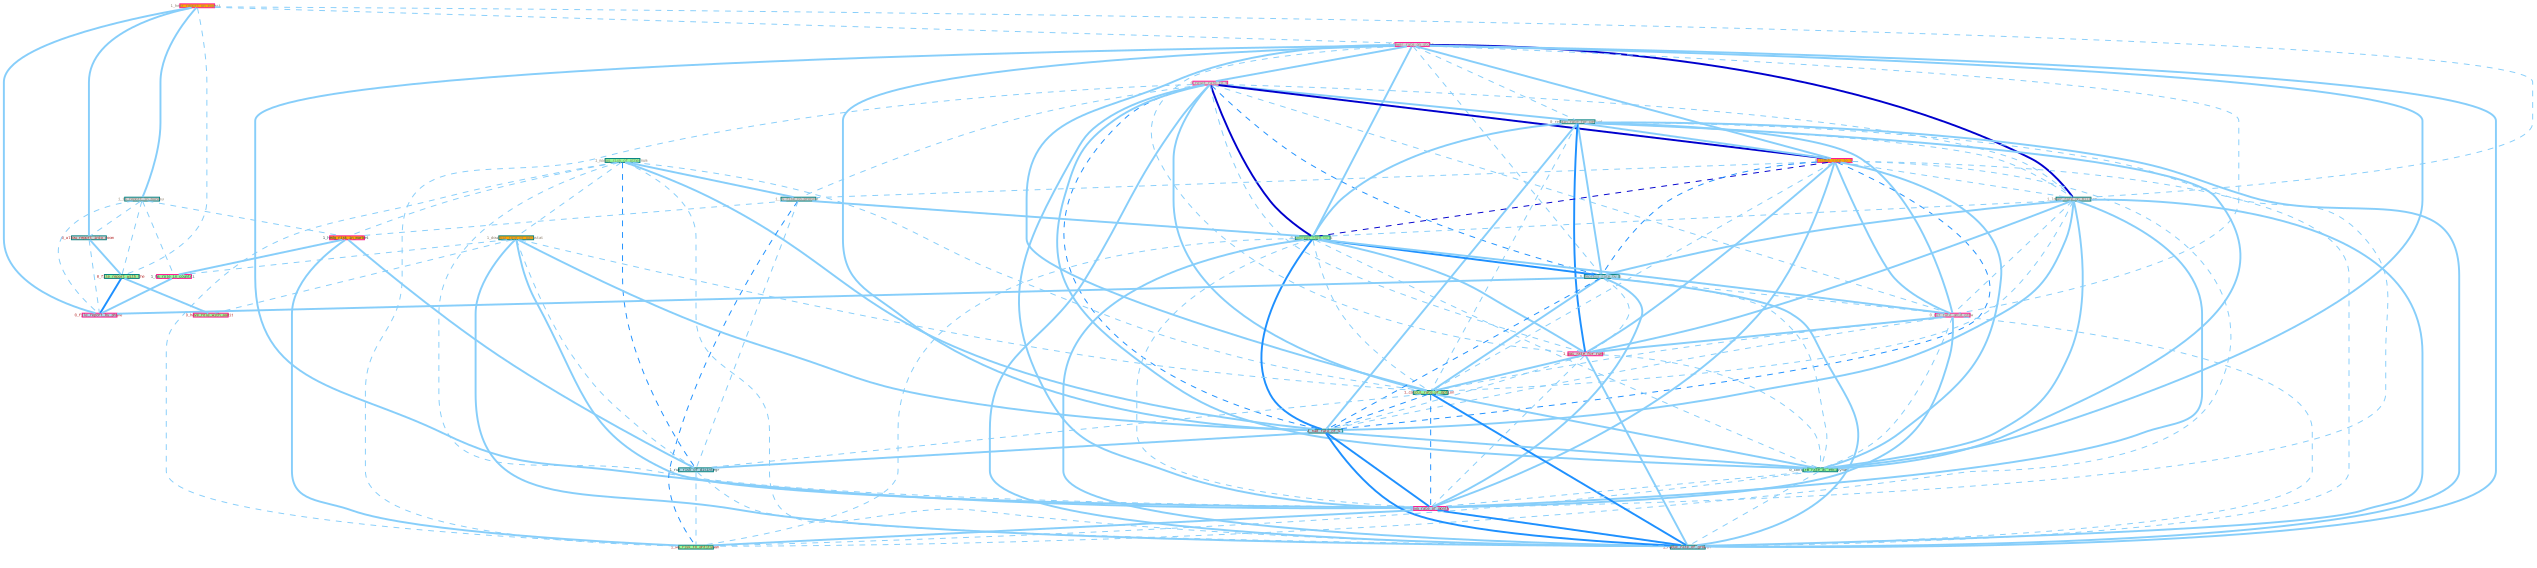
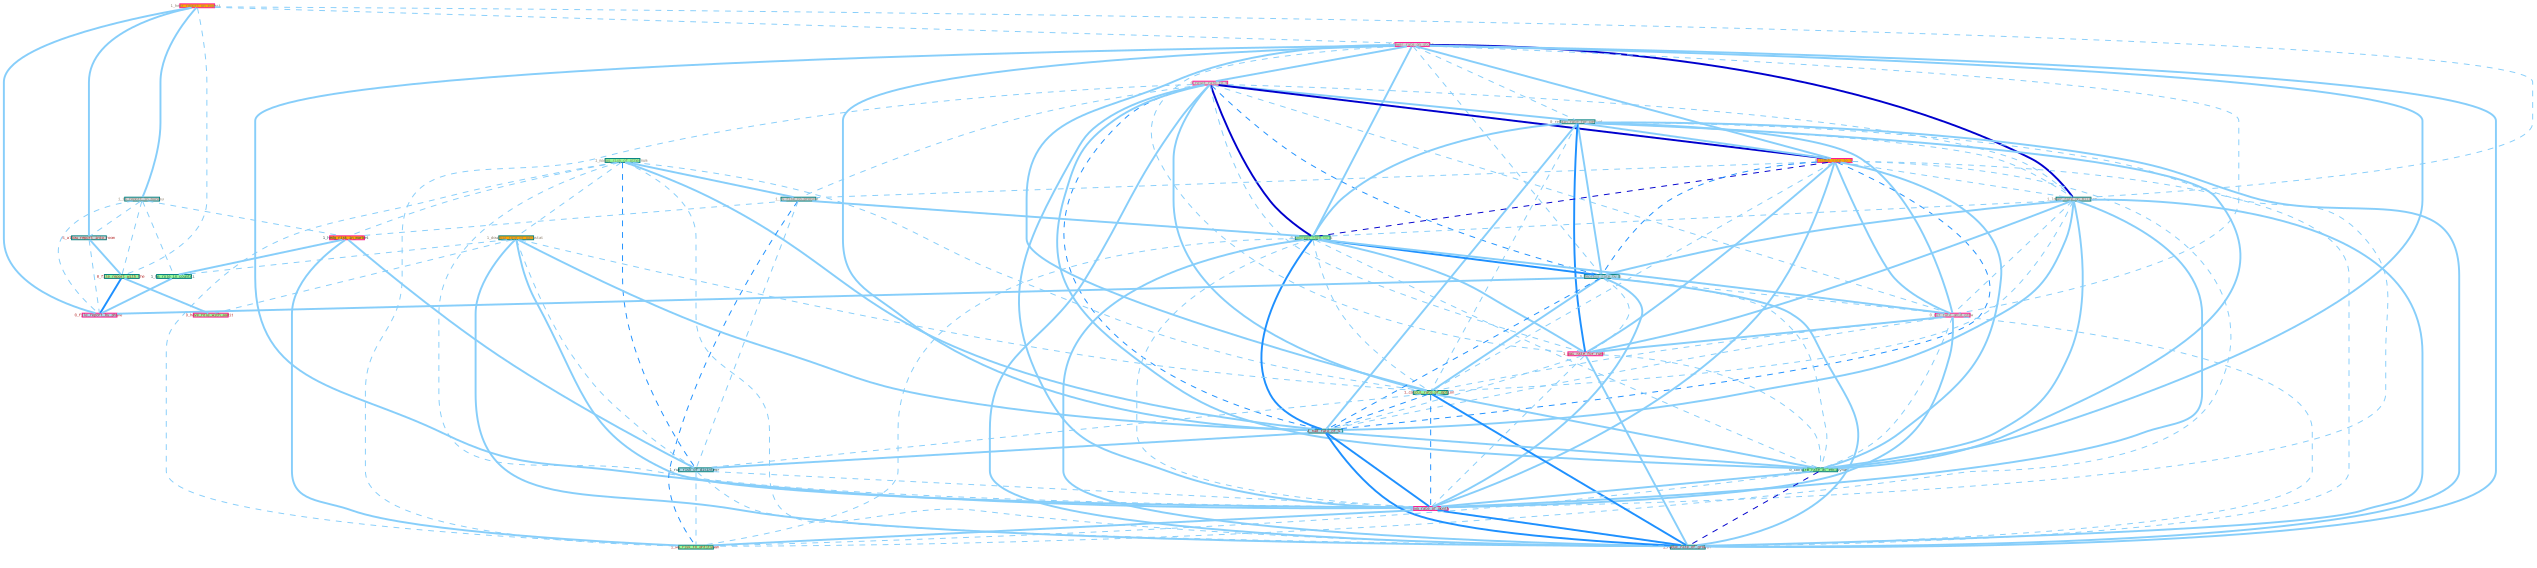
(89, 238) -> (89, 238)
(174, 276) -> (174, 276)
(1508, 373) -> none
none -> (1063, 489)
(1625, 489) -> (1625, 489)
(1754, 508) -> (1754, 508)
